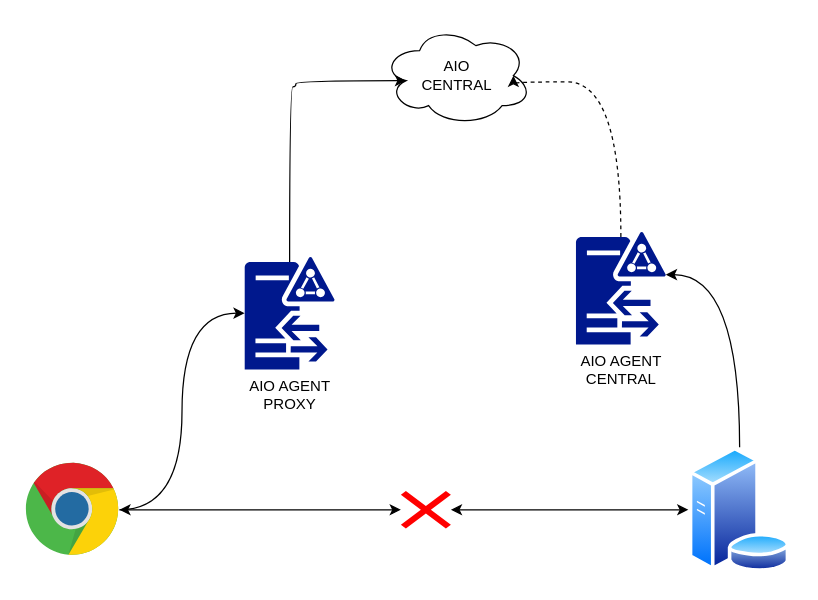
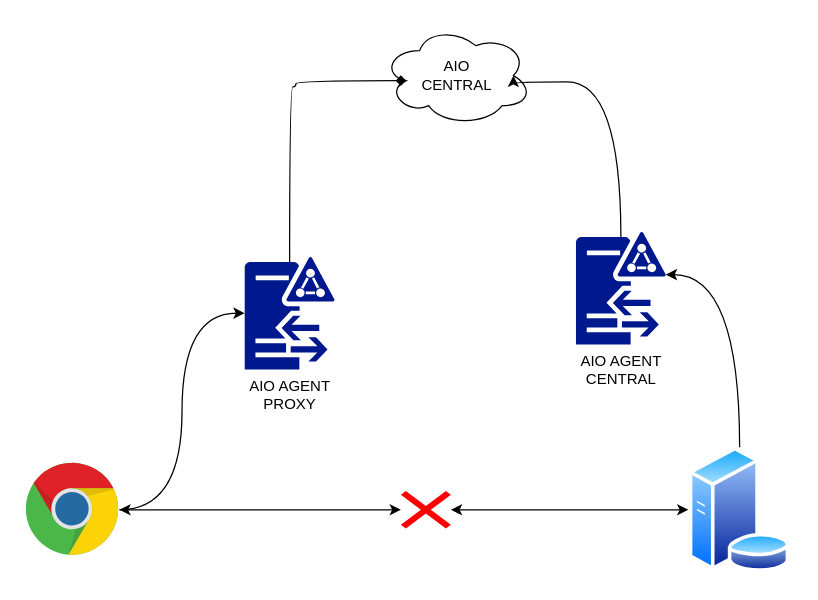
(396, 81) -> (395, 81)
(609, 126) -> (609, 126)
